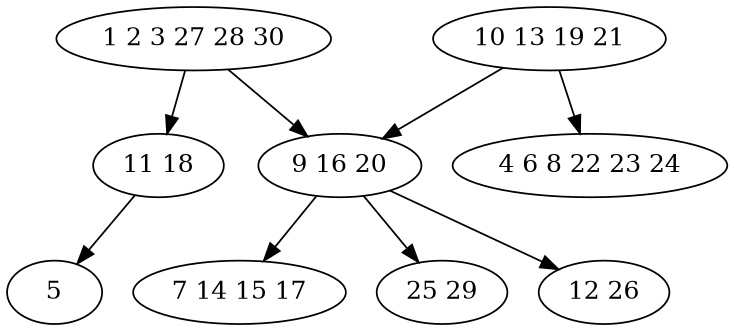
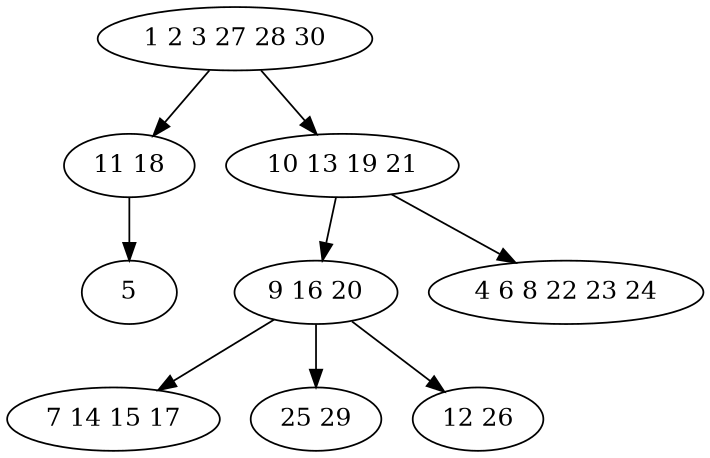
(261, 97) -> (283, 96)
